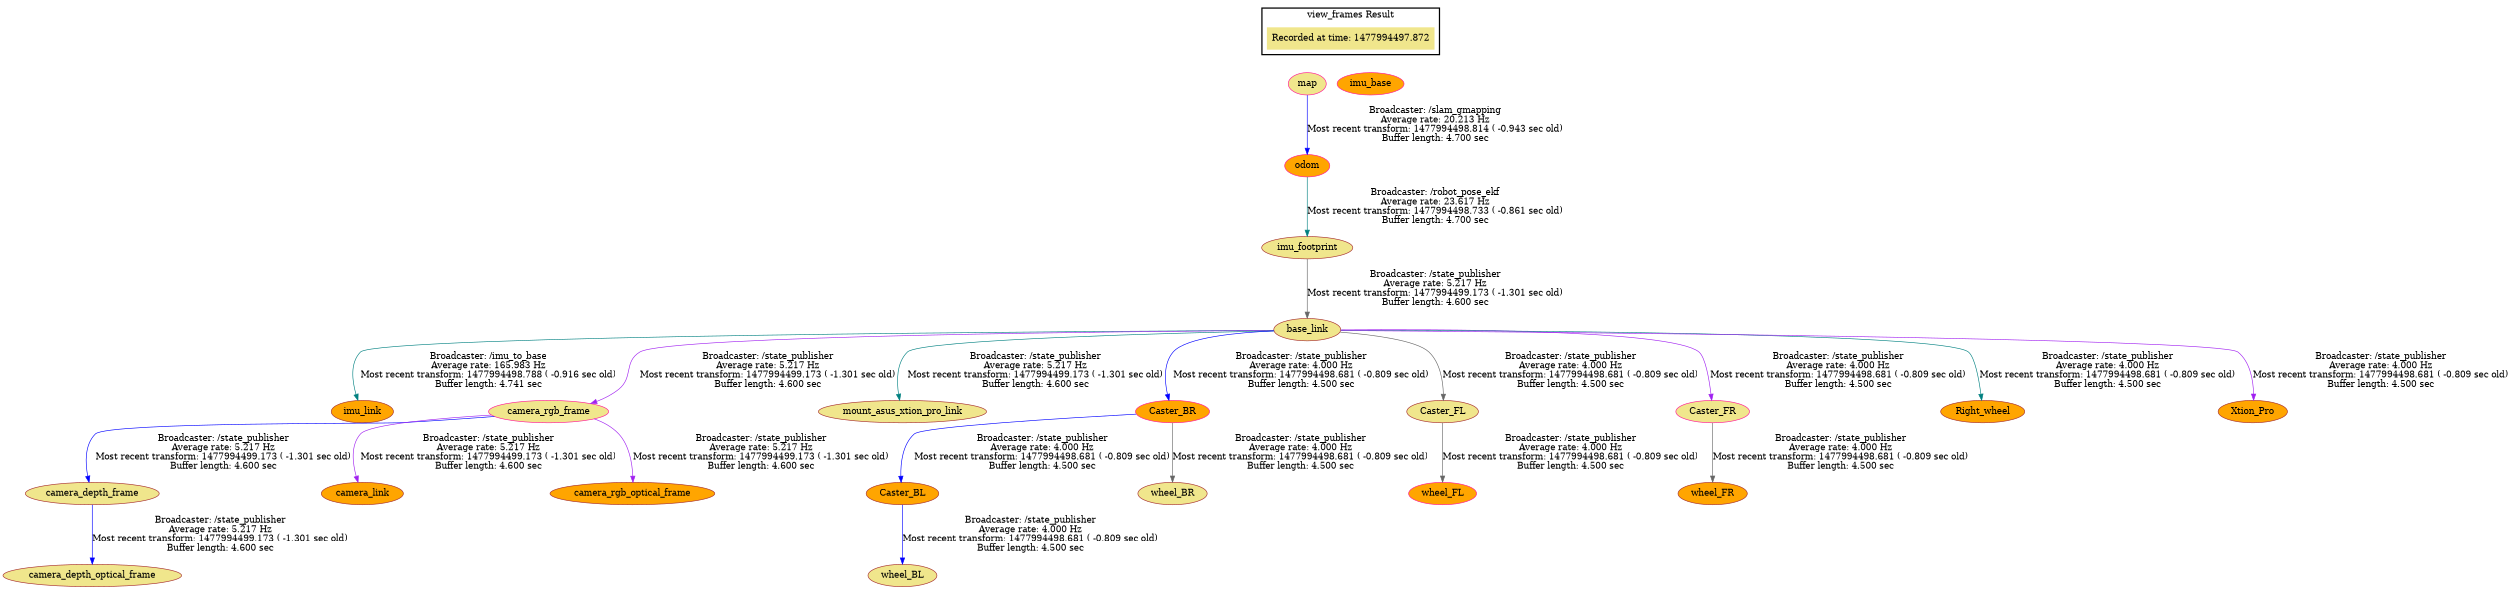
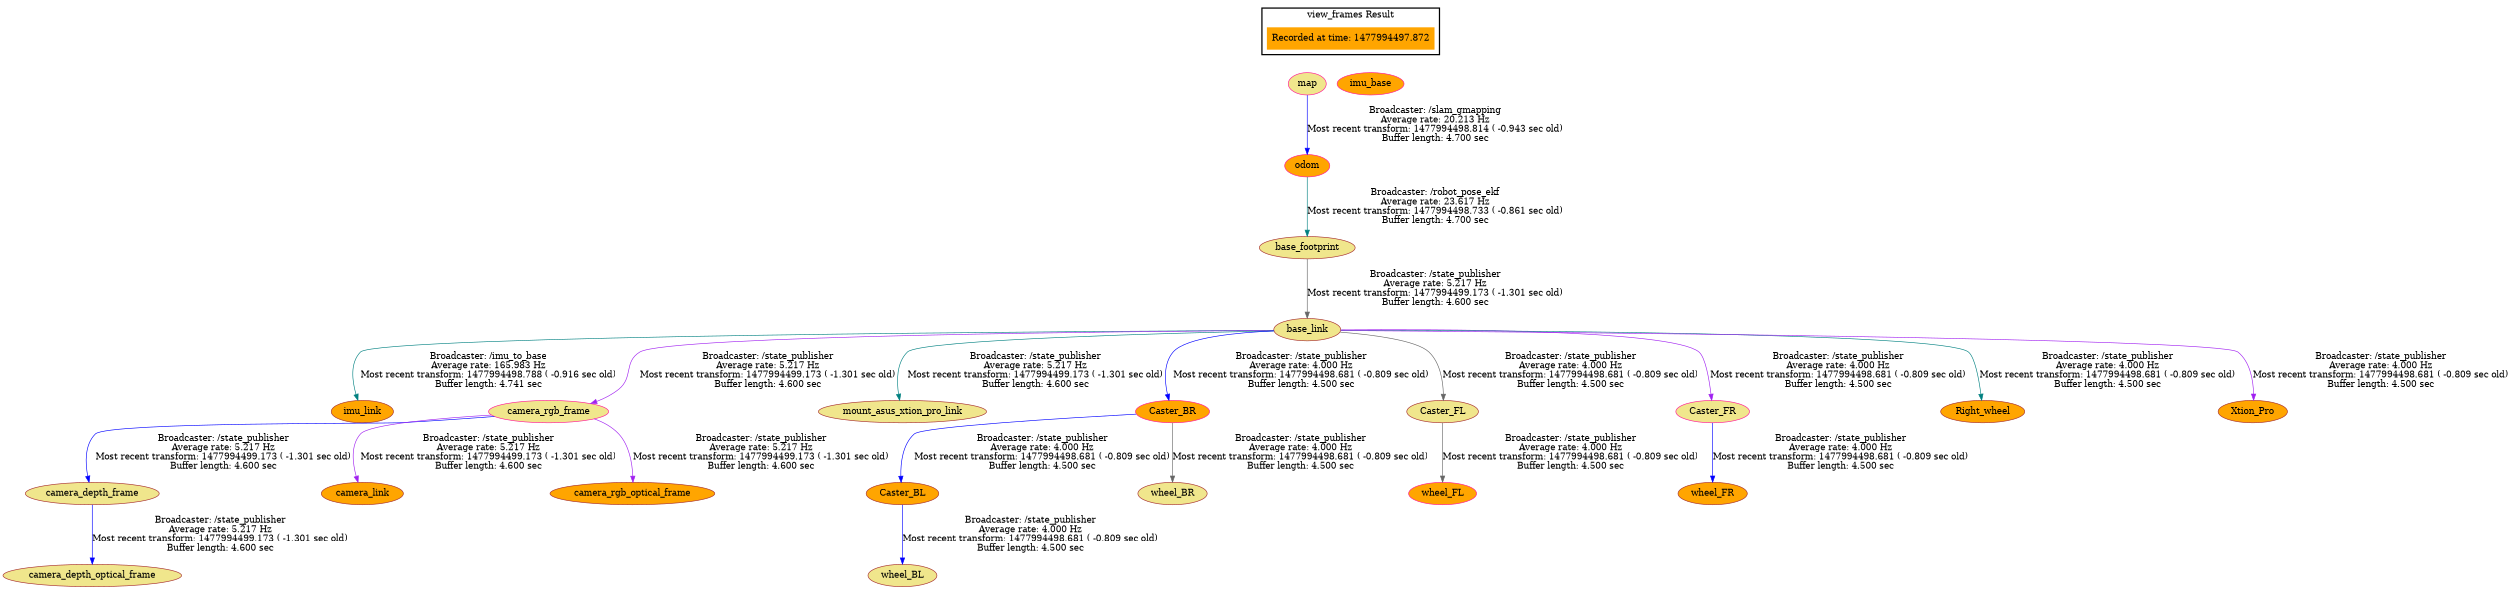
(1351, 38) -> (1351, 38)
(1307, 248) -> (1307, 248)
(1713, 449) -> (1713, 449)
